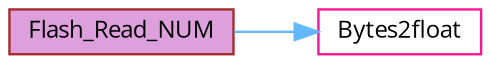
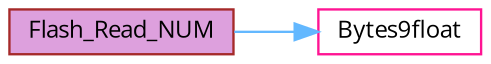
(400, 32) -> (400, 32)
